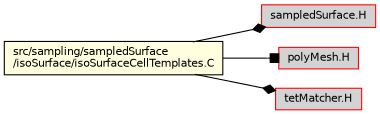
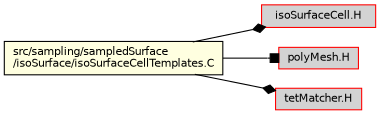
(319, 16) -> (319, 16)
